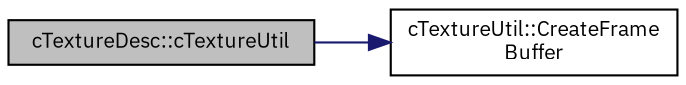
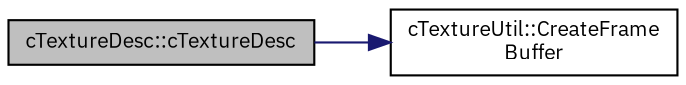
(161, 42) -> (161, 42)
